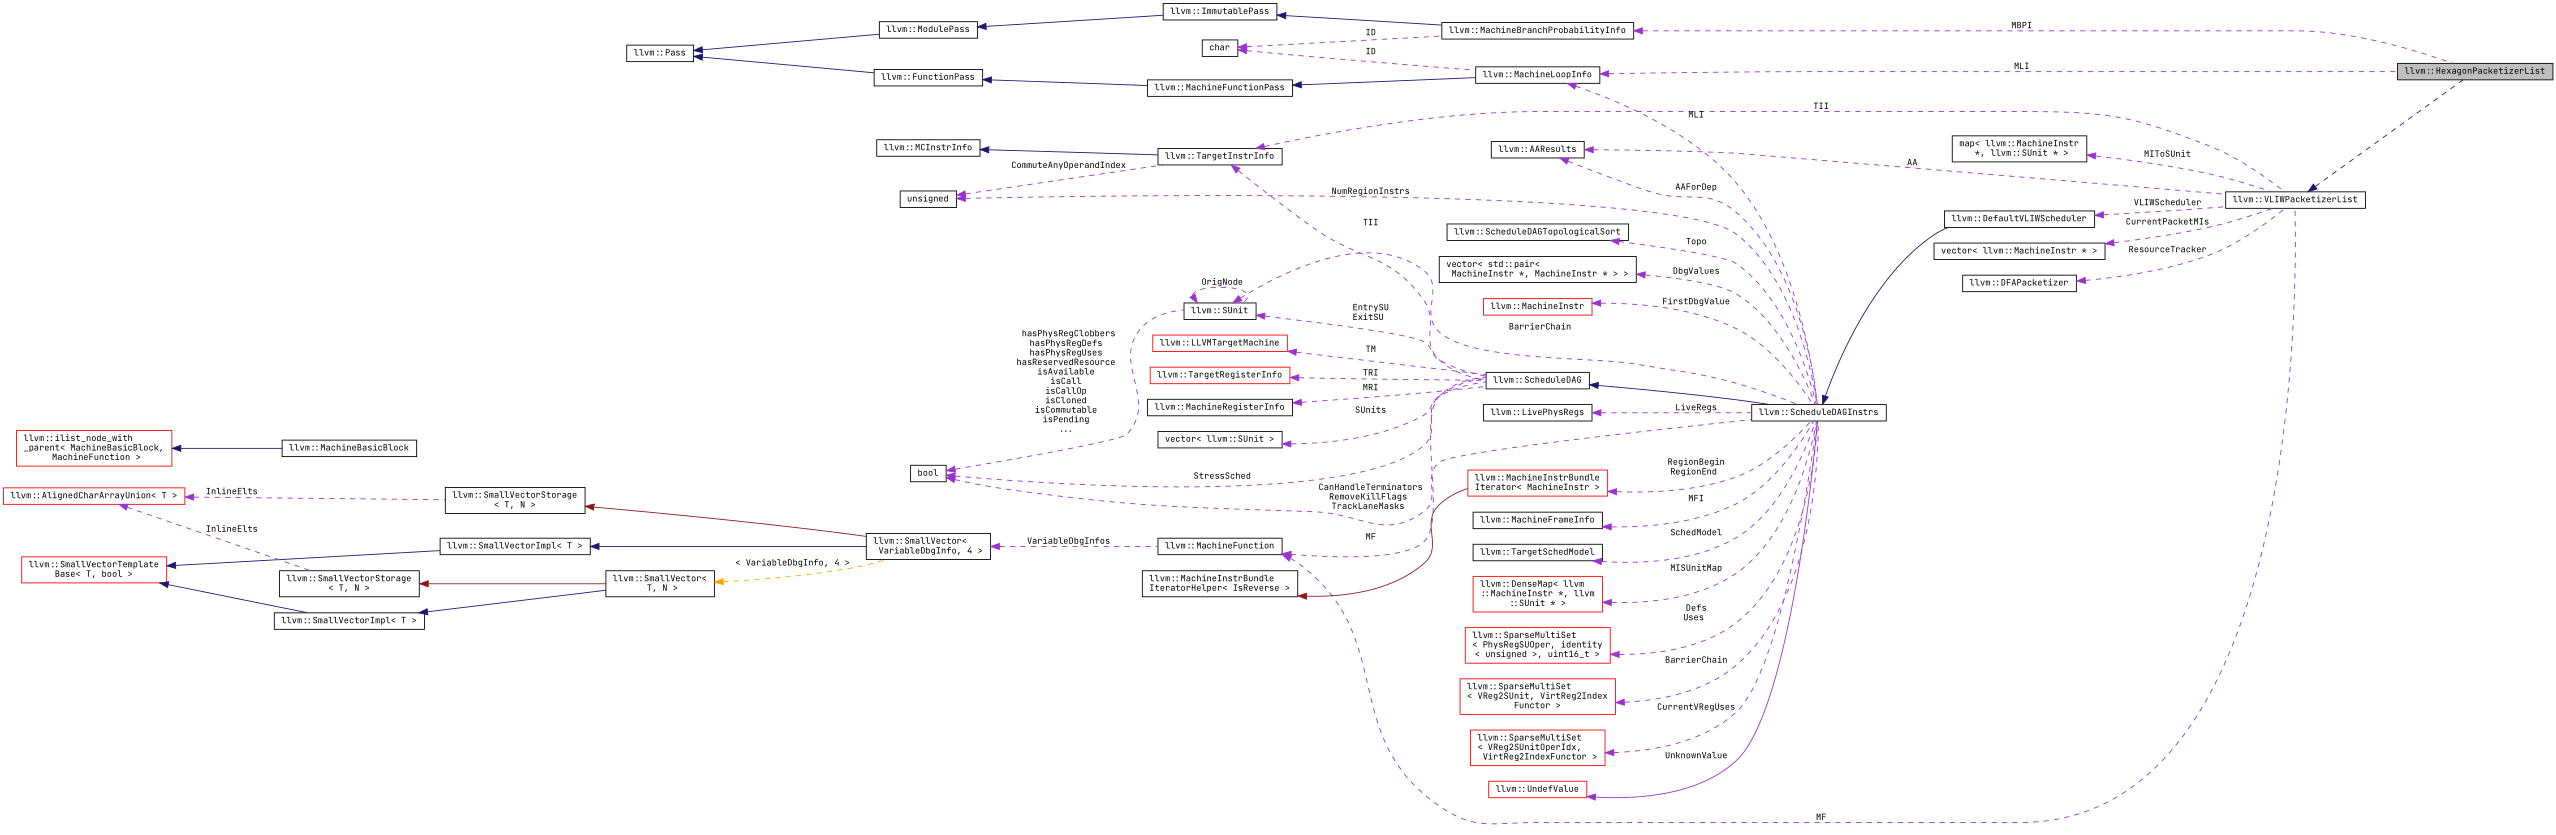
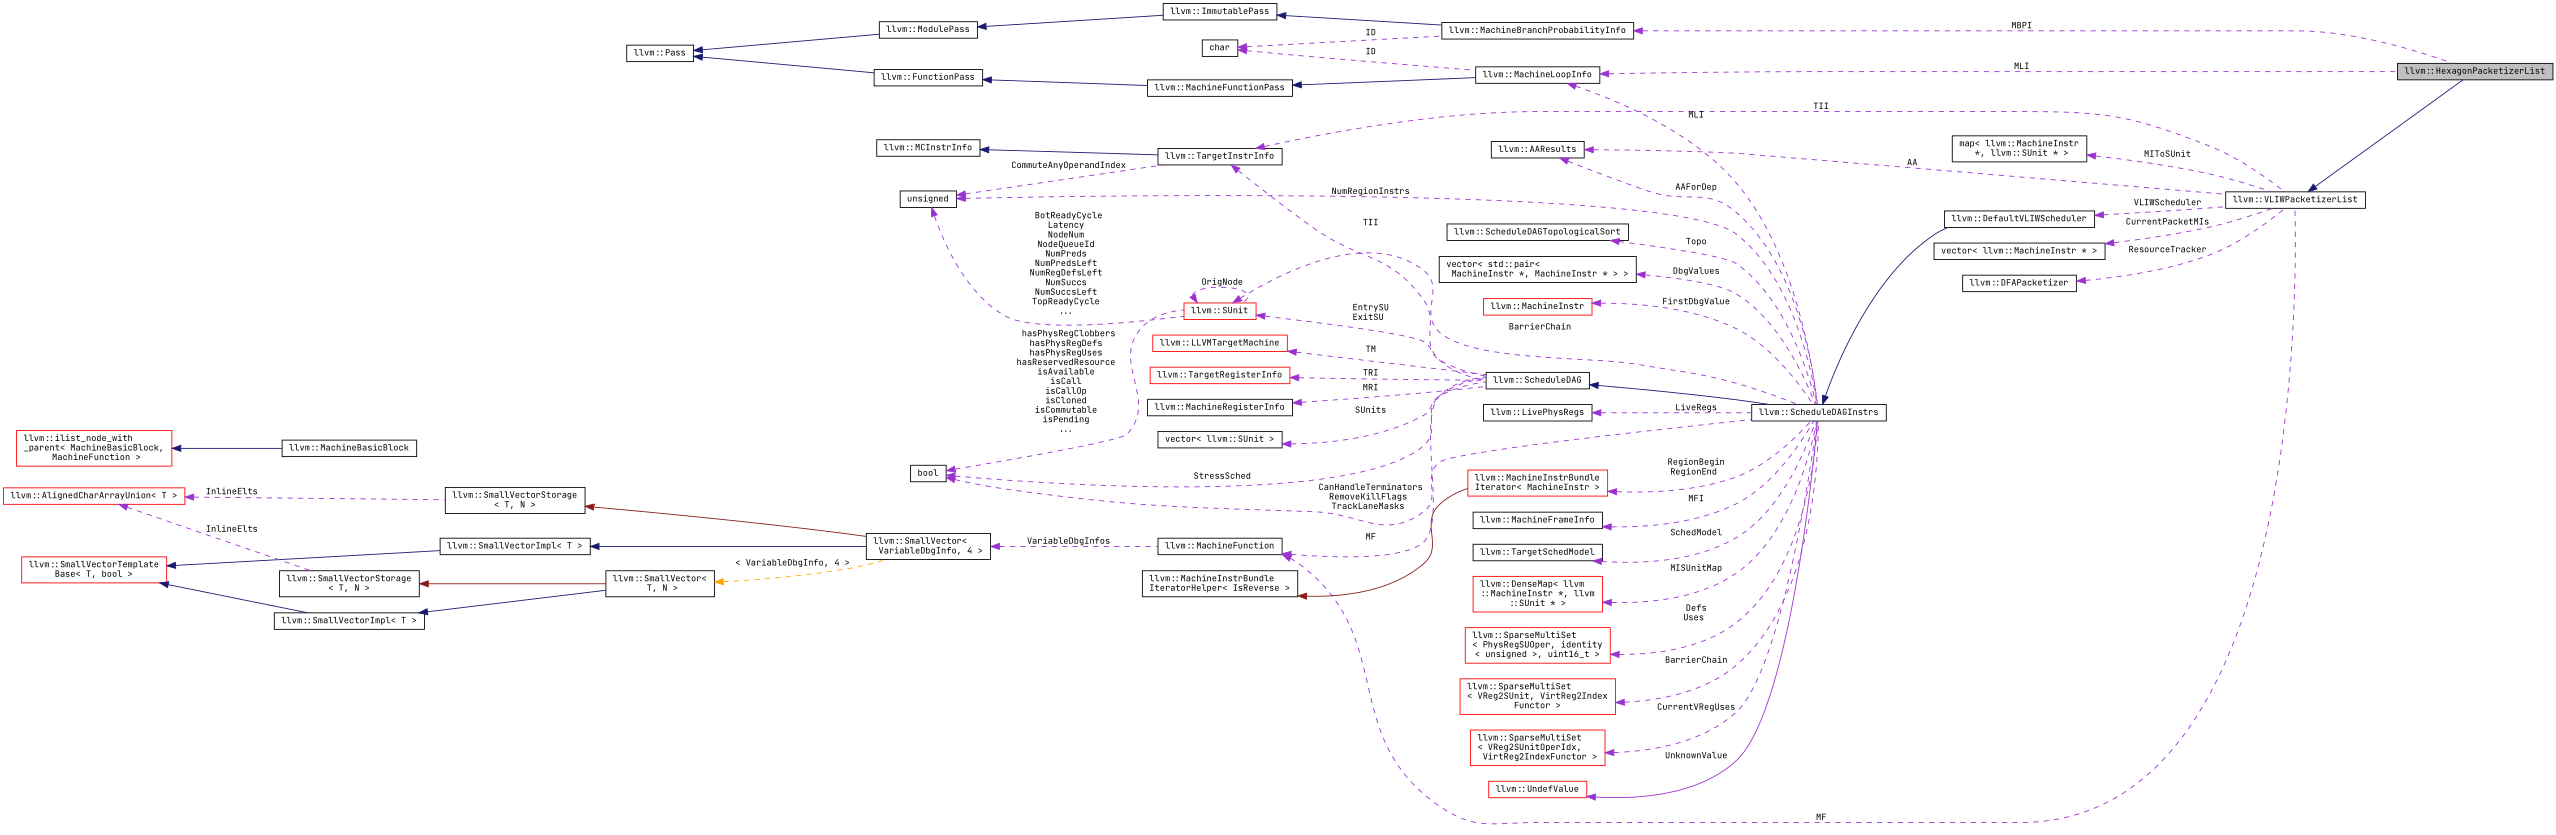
(2389, 133) -> (2389, 133)
(1220, 311) -> (1220, 311)
none -> (1032, 323)
